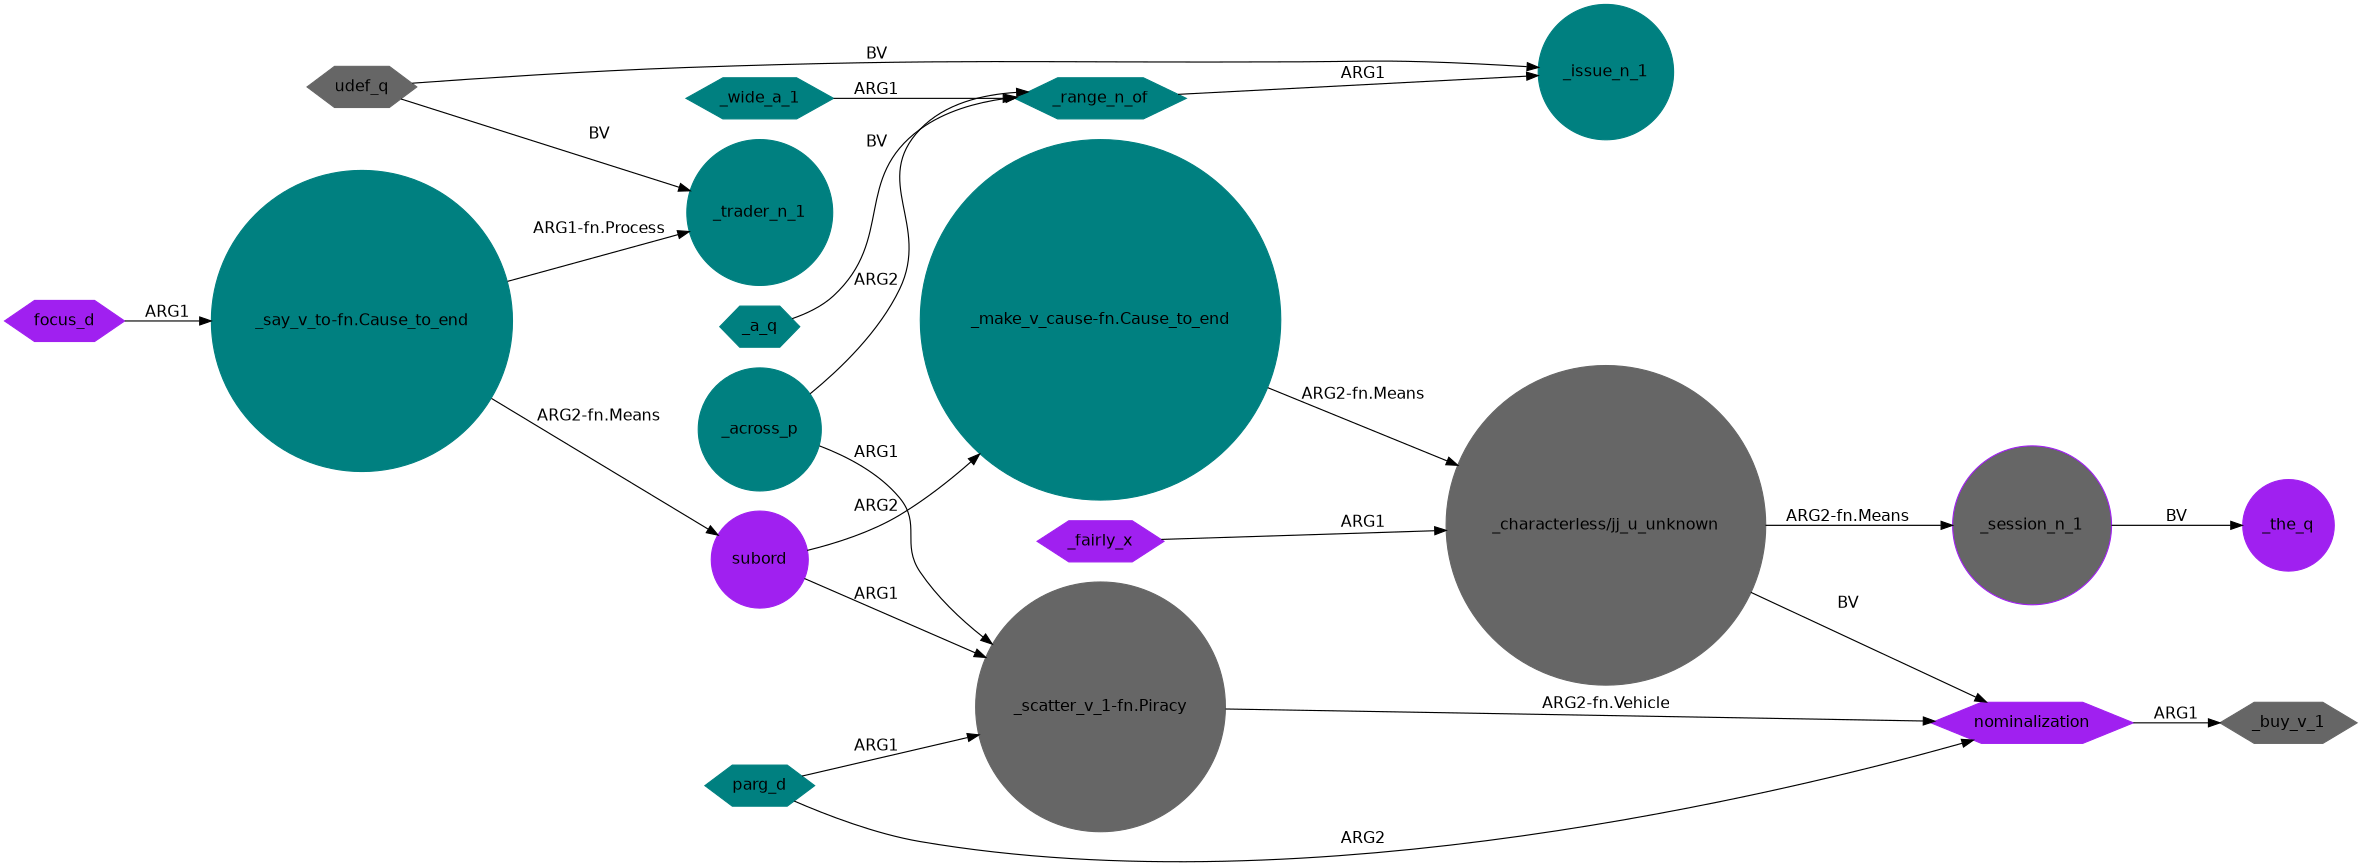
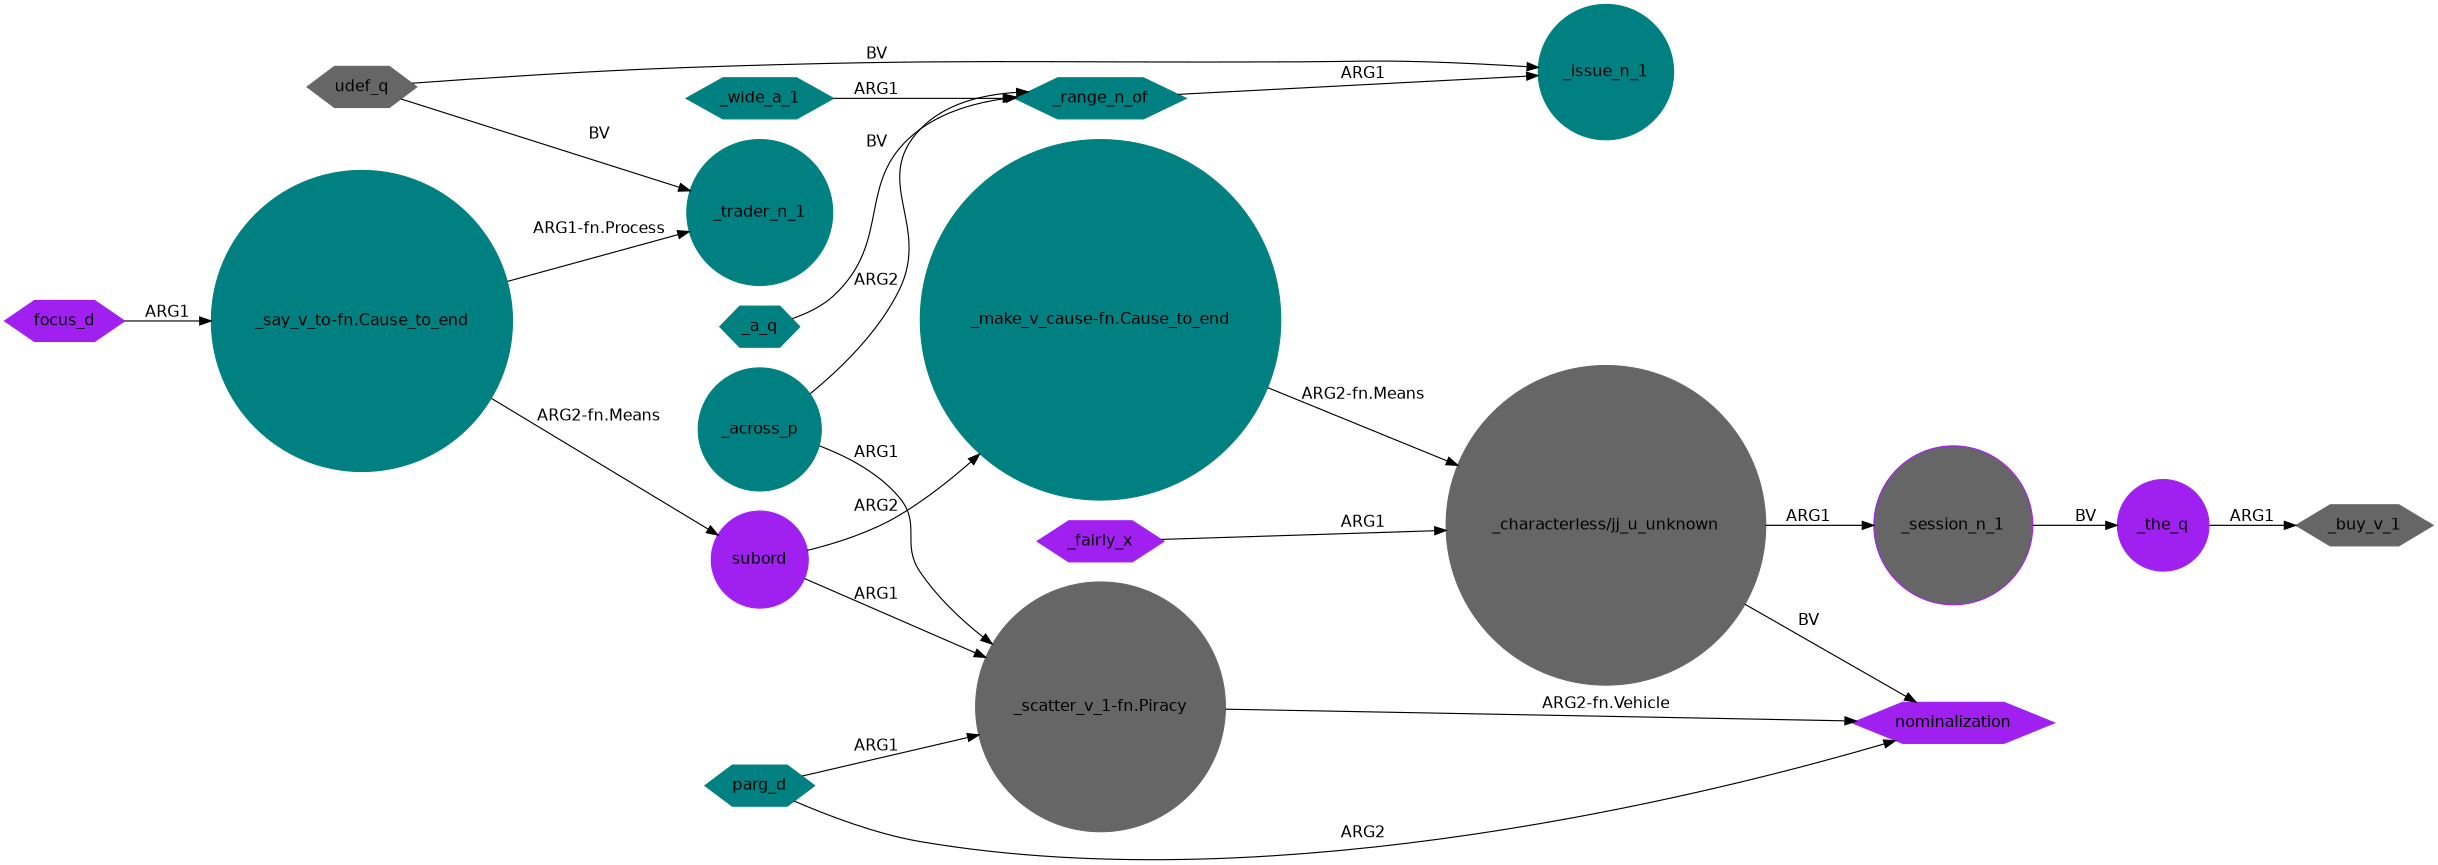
(1848, 517) -> (1809, 517)
(2171, 723) -> (2247, 525)
